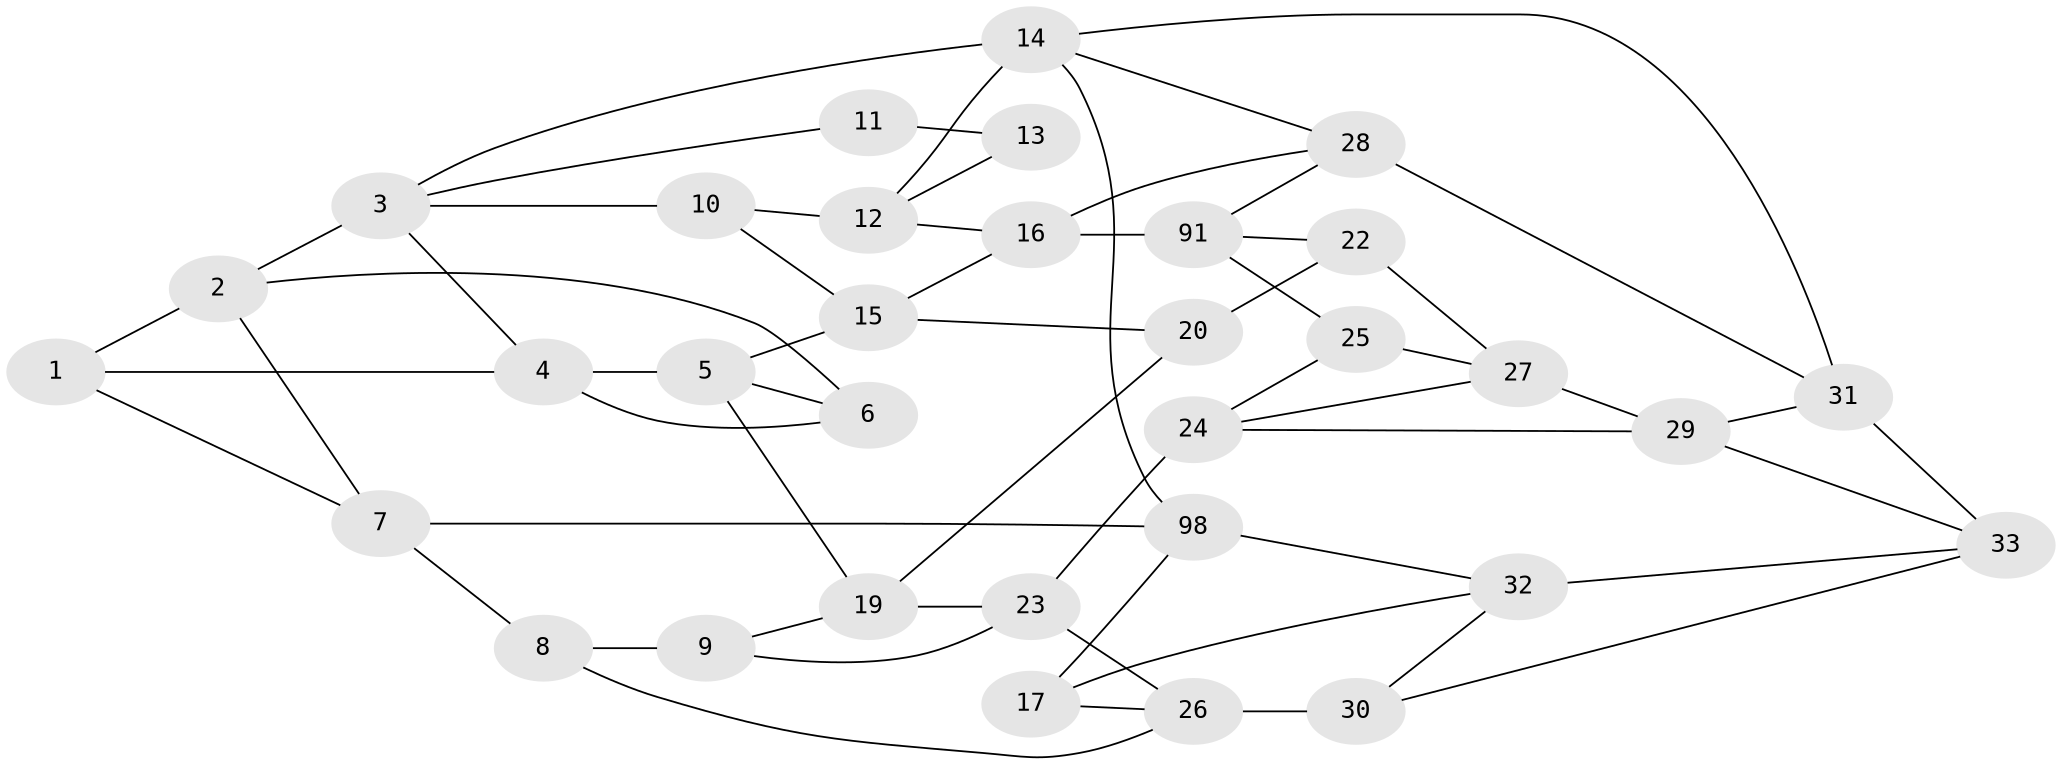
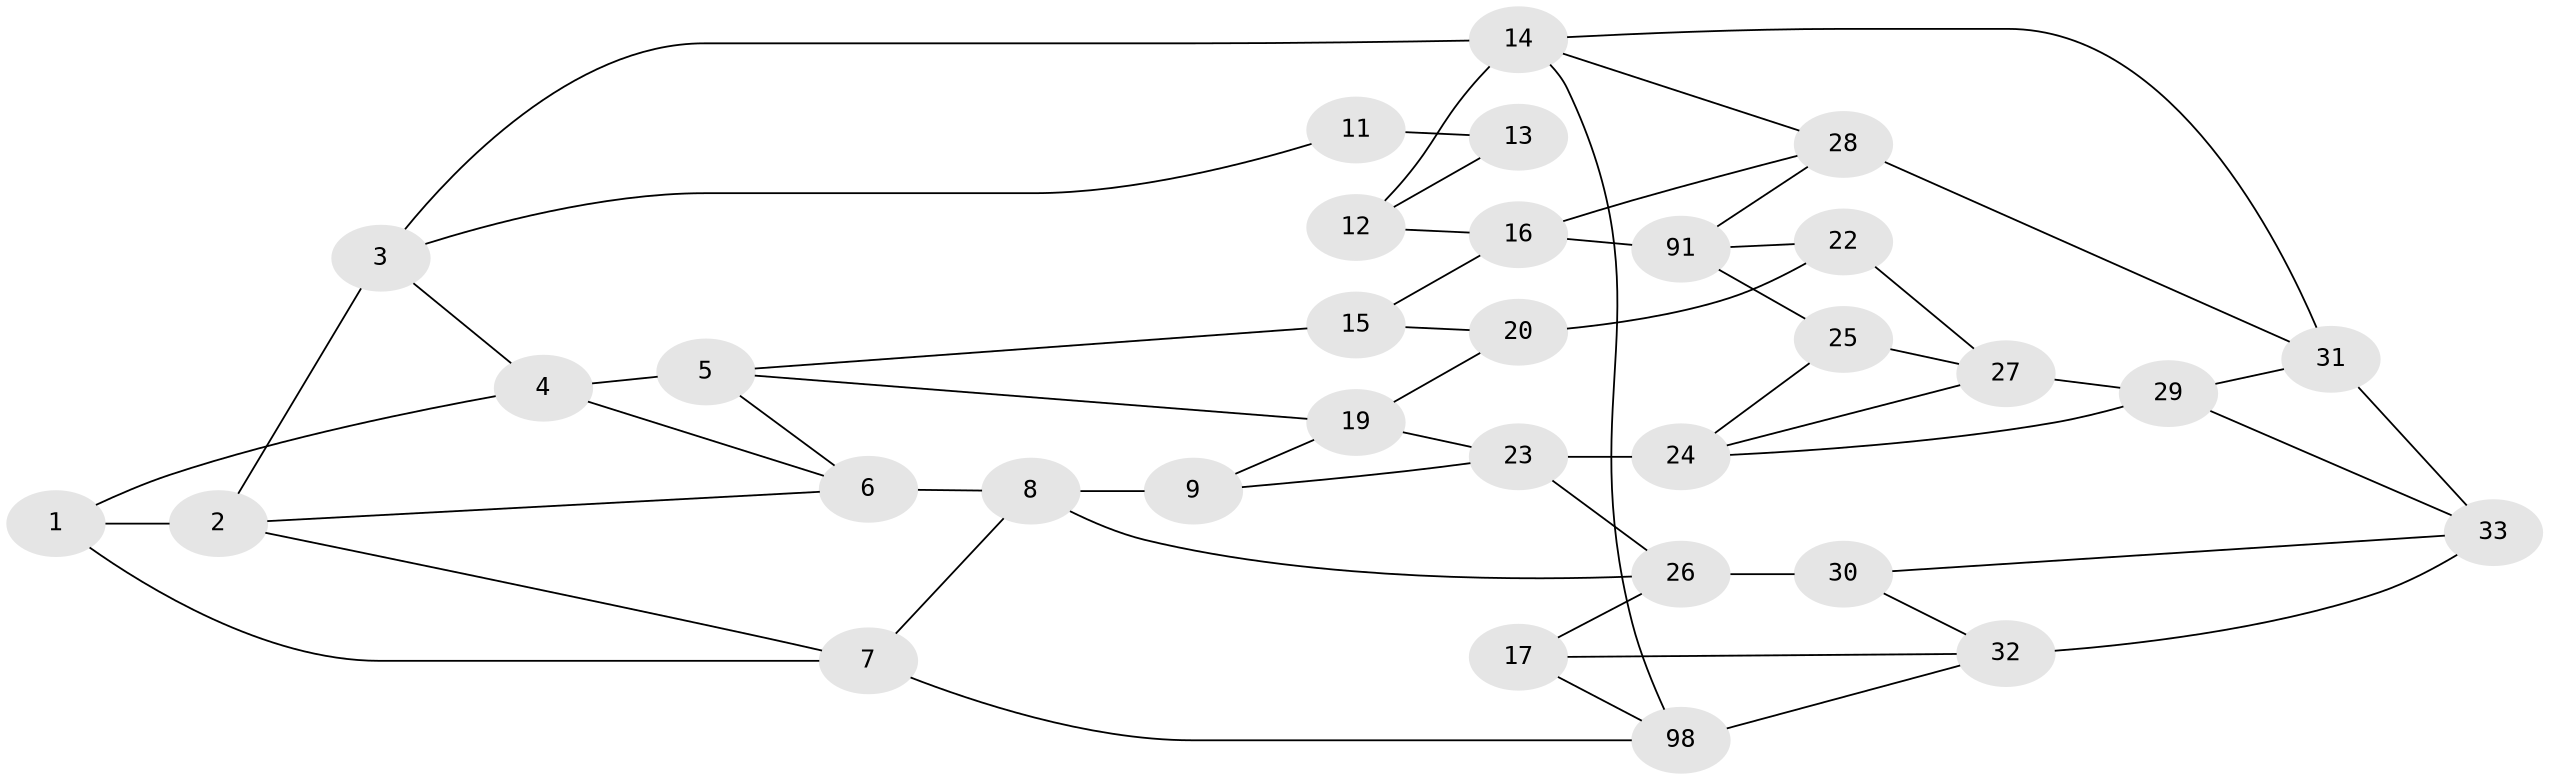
(706, 206) -> none
none -> (950, 490)
